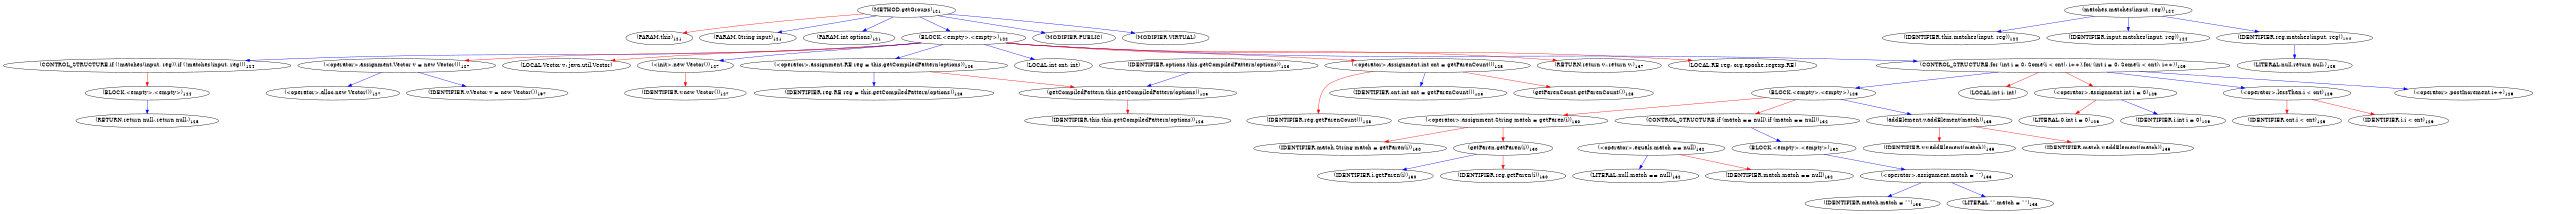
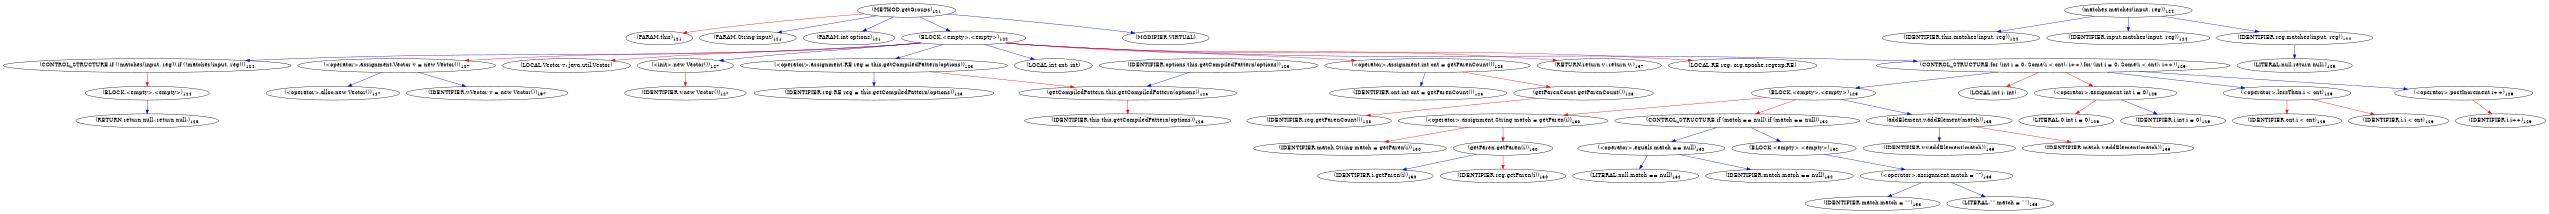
(1074, 38) -> none
(1337, 80) -> (1454, 107)
none -> (2500, 121)
(1939, 133) -> (1939, 133)
none -> (1696, 134)
(1714, 162) -> (1714, 162)
